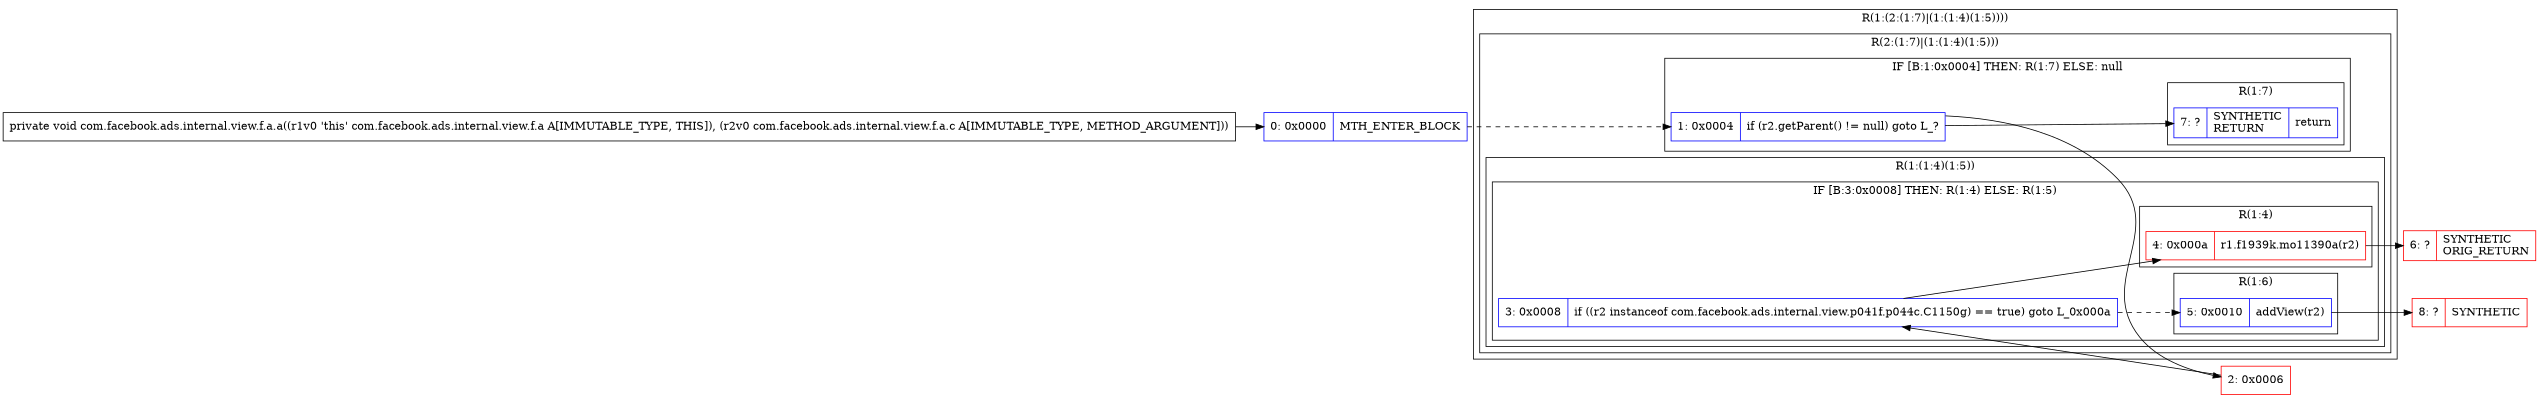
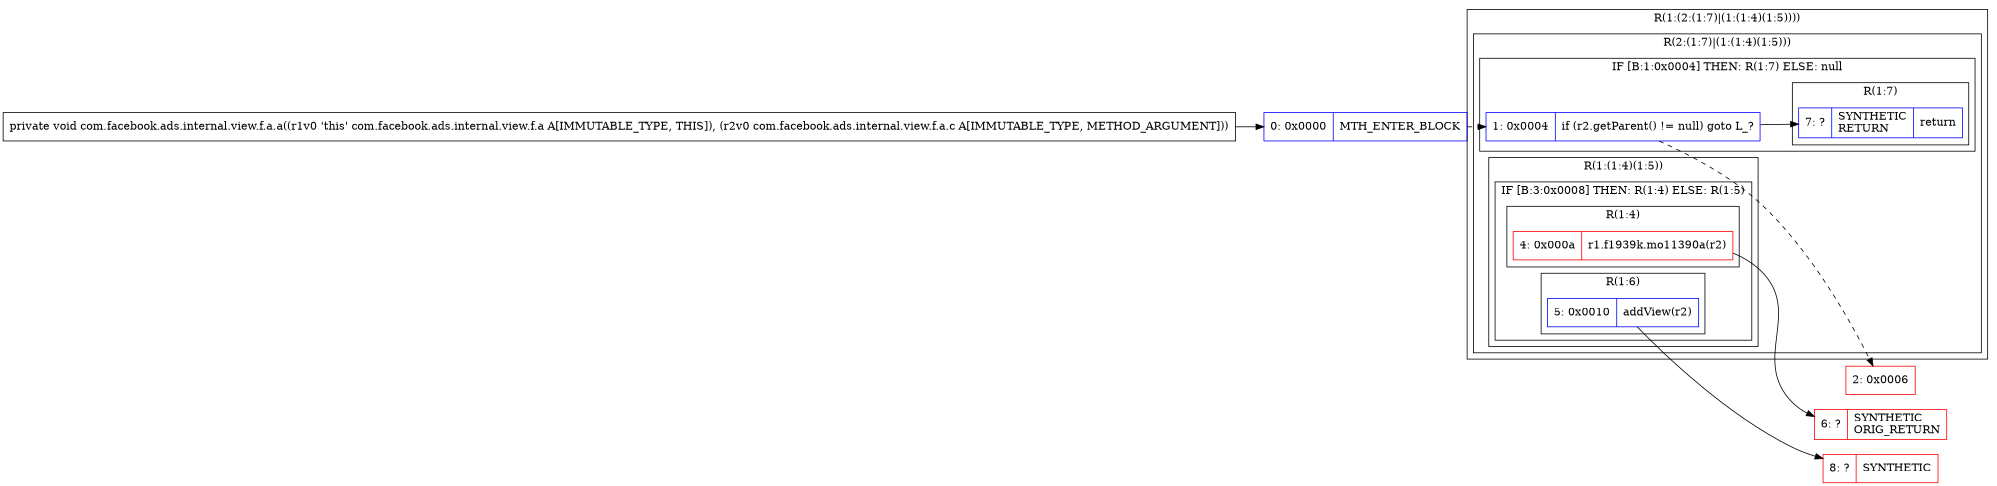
(2133, 206) -> (1785, 229)
(1808, 313) -> none
